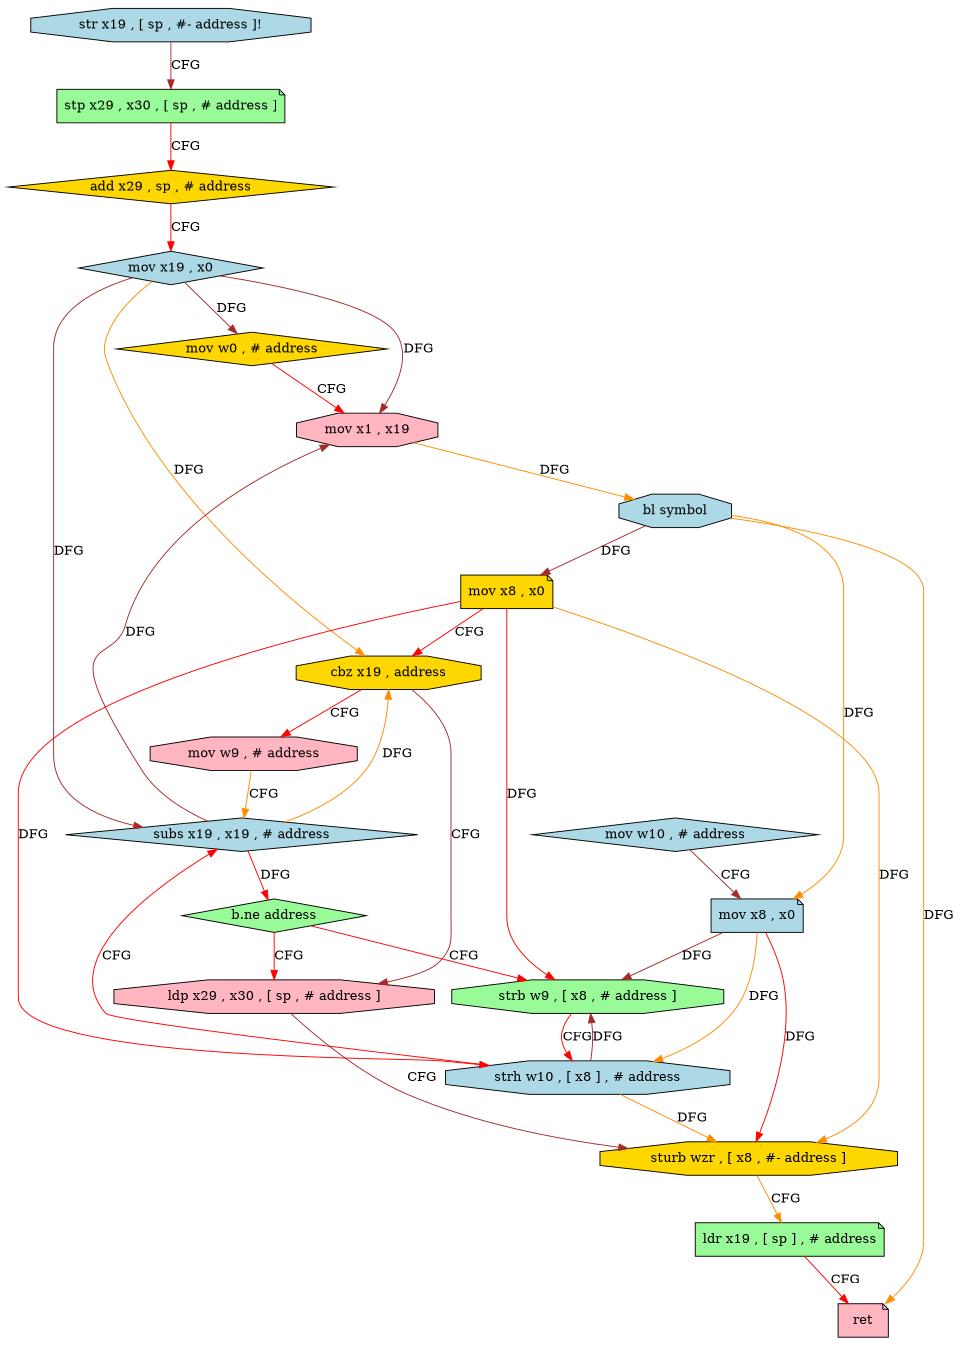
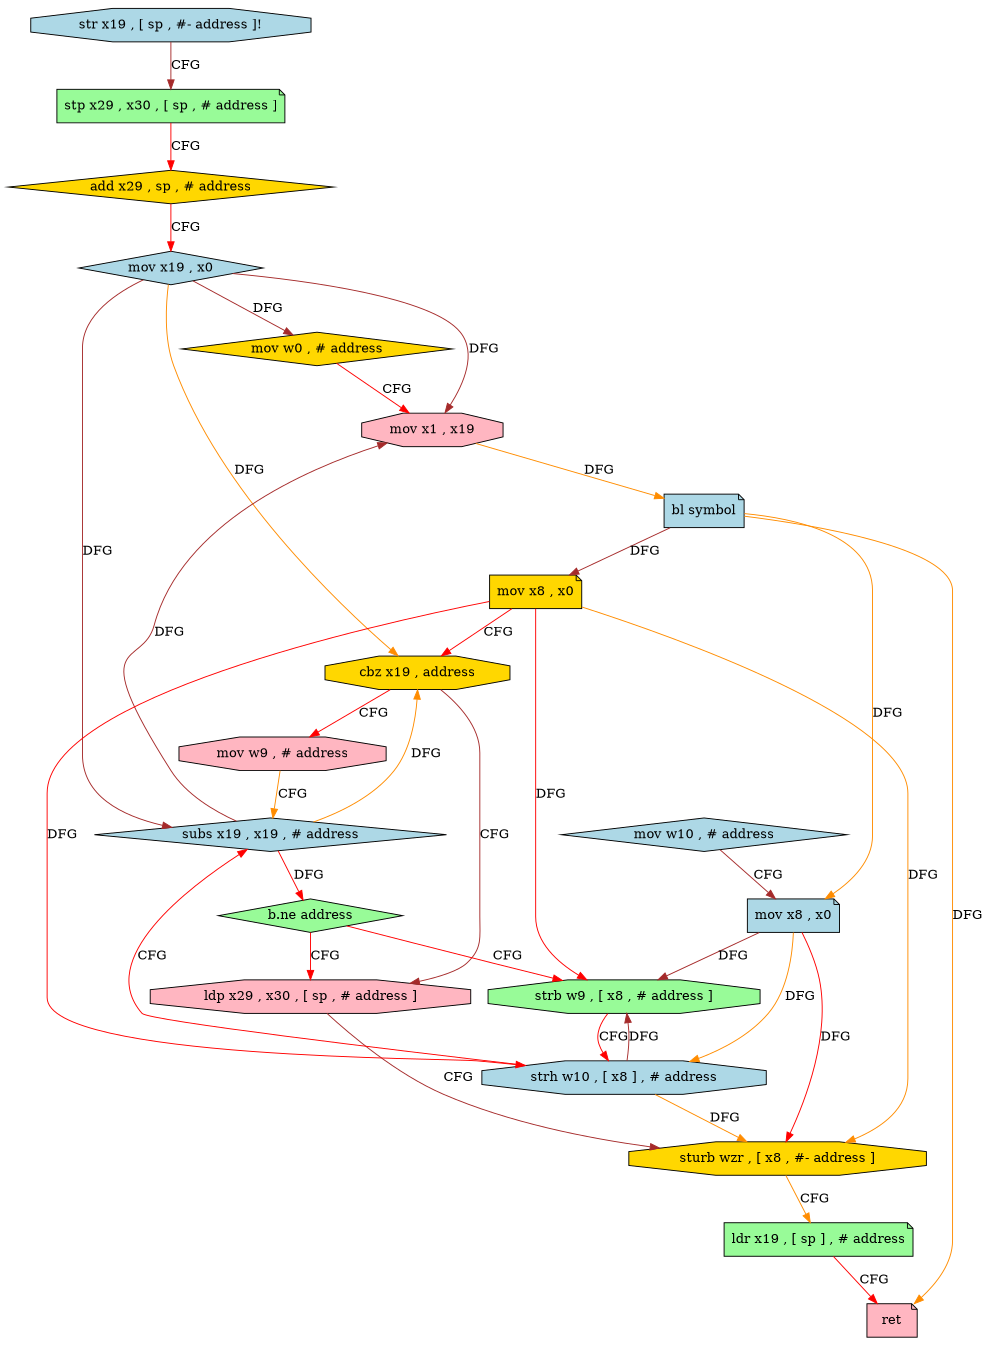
(675, 511) -> (704, 511)
